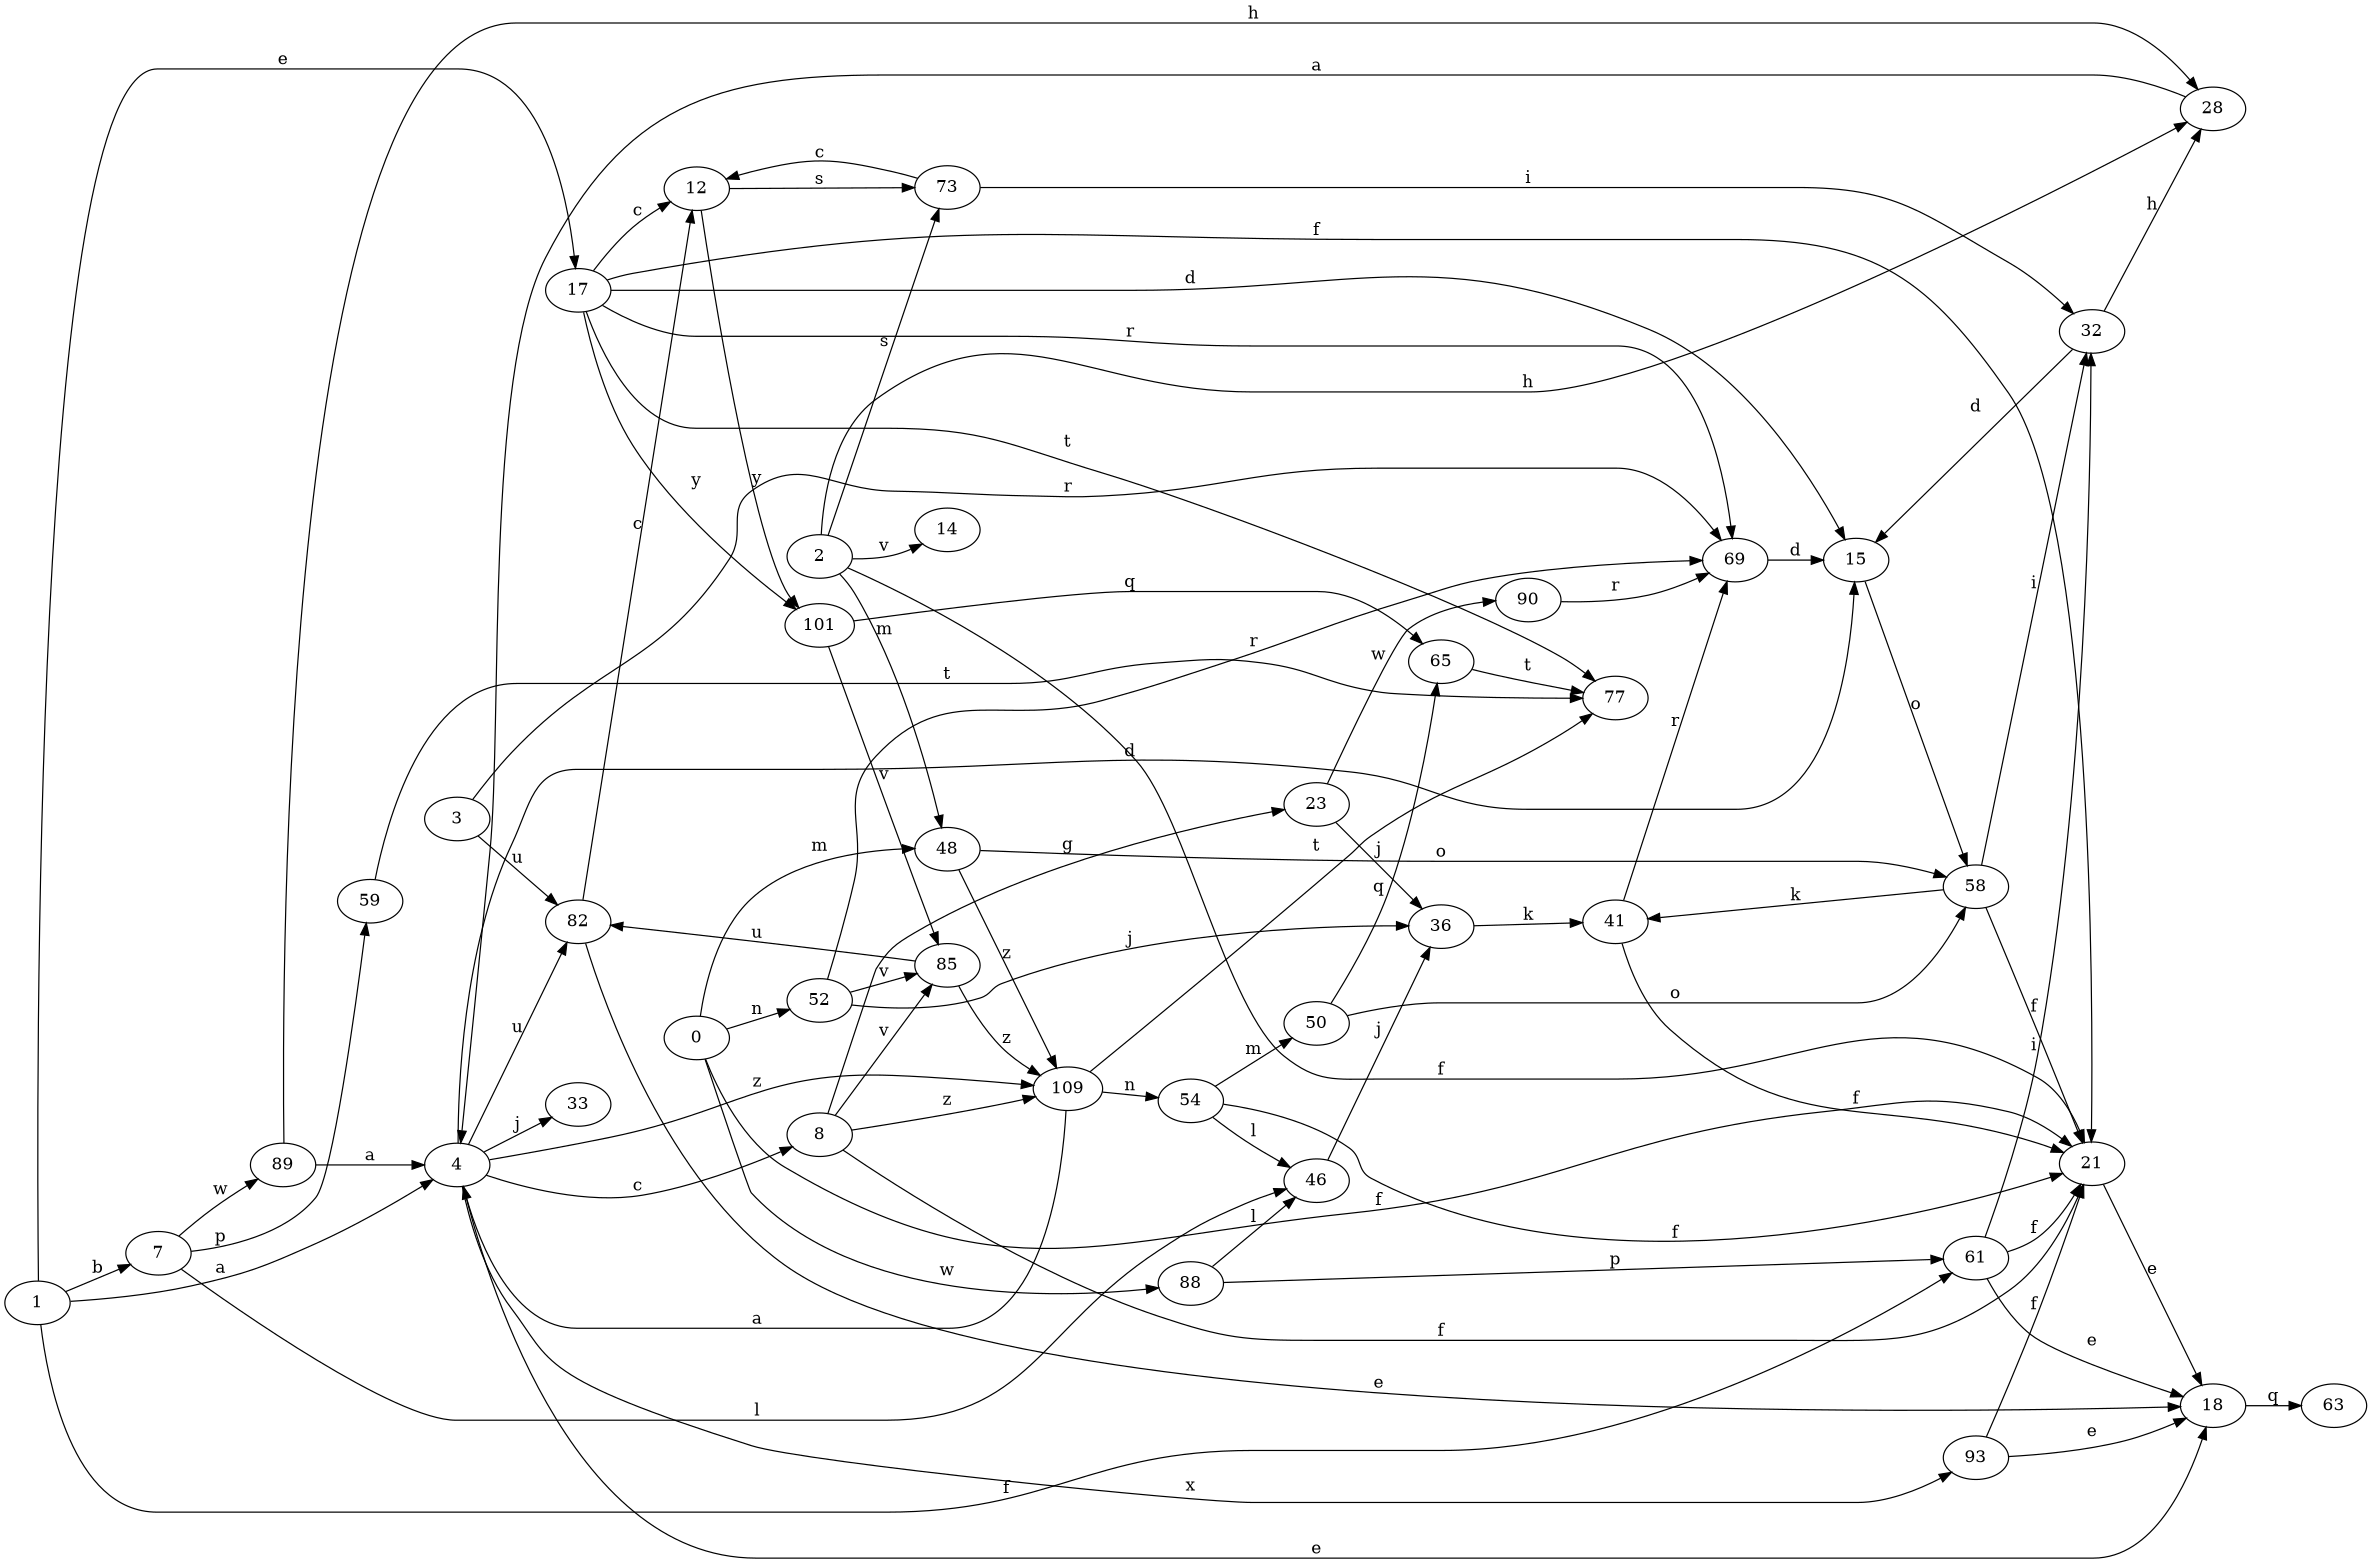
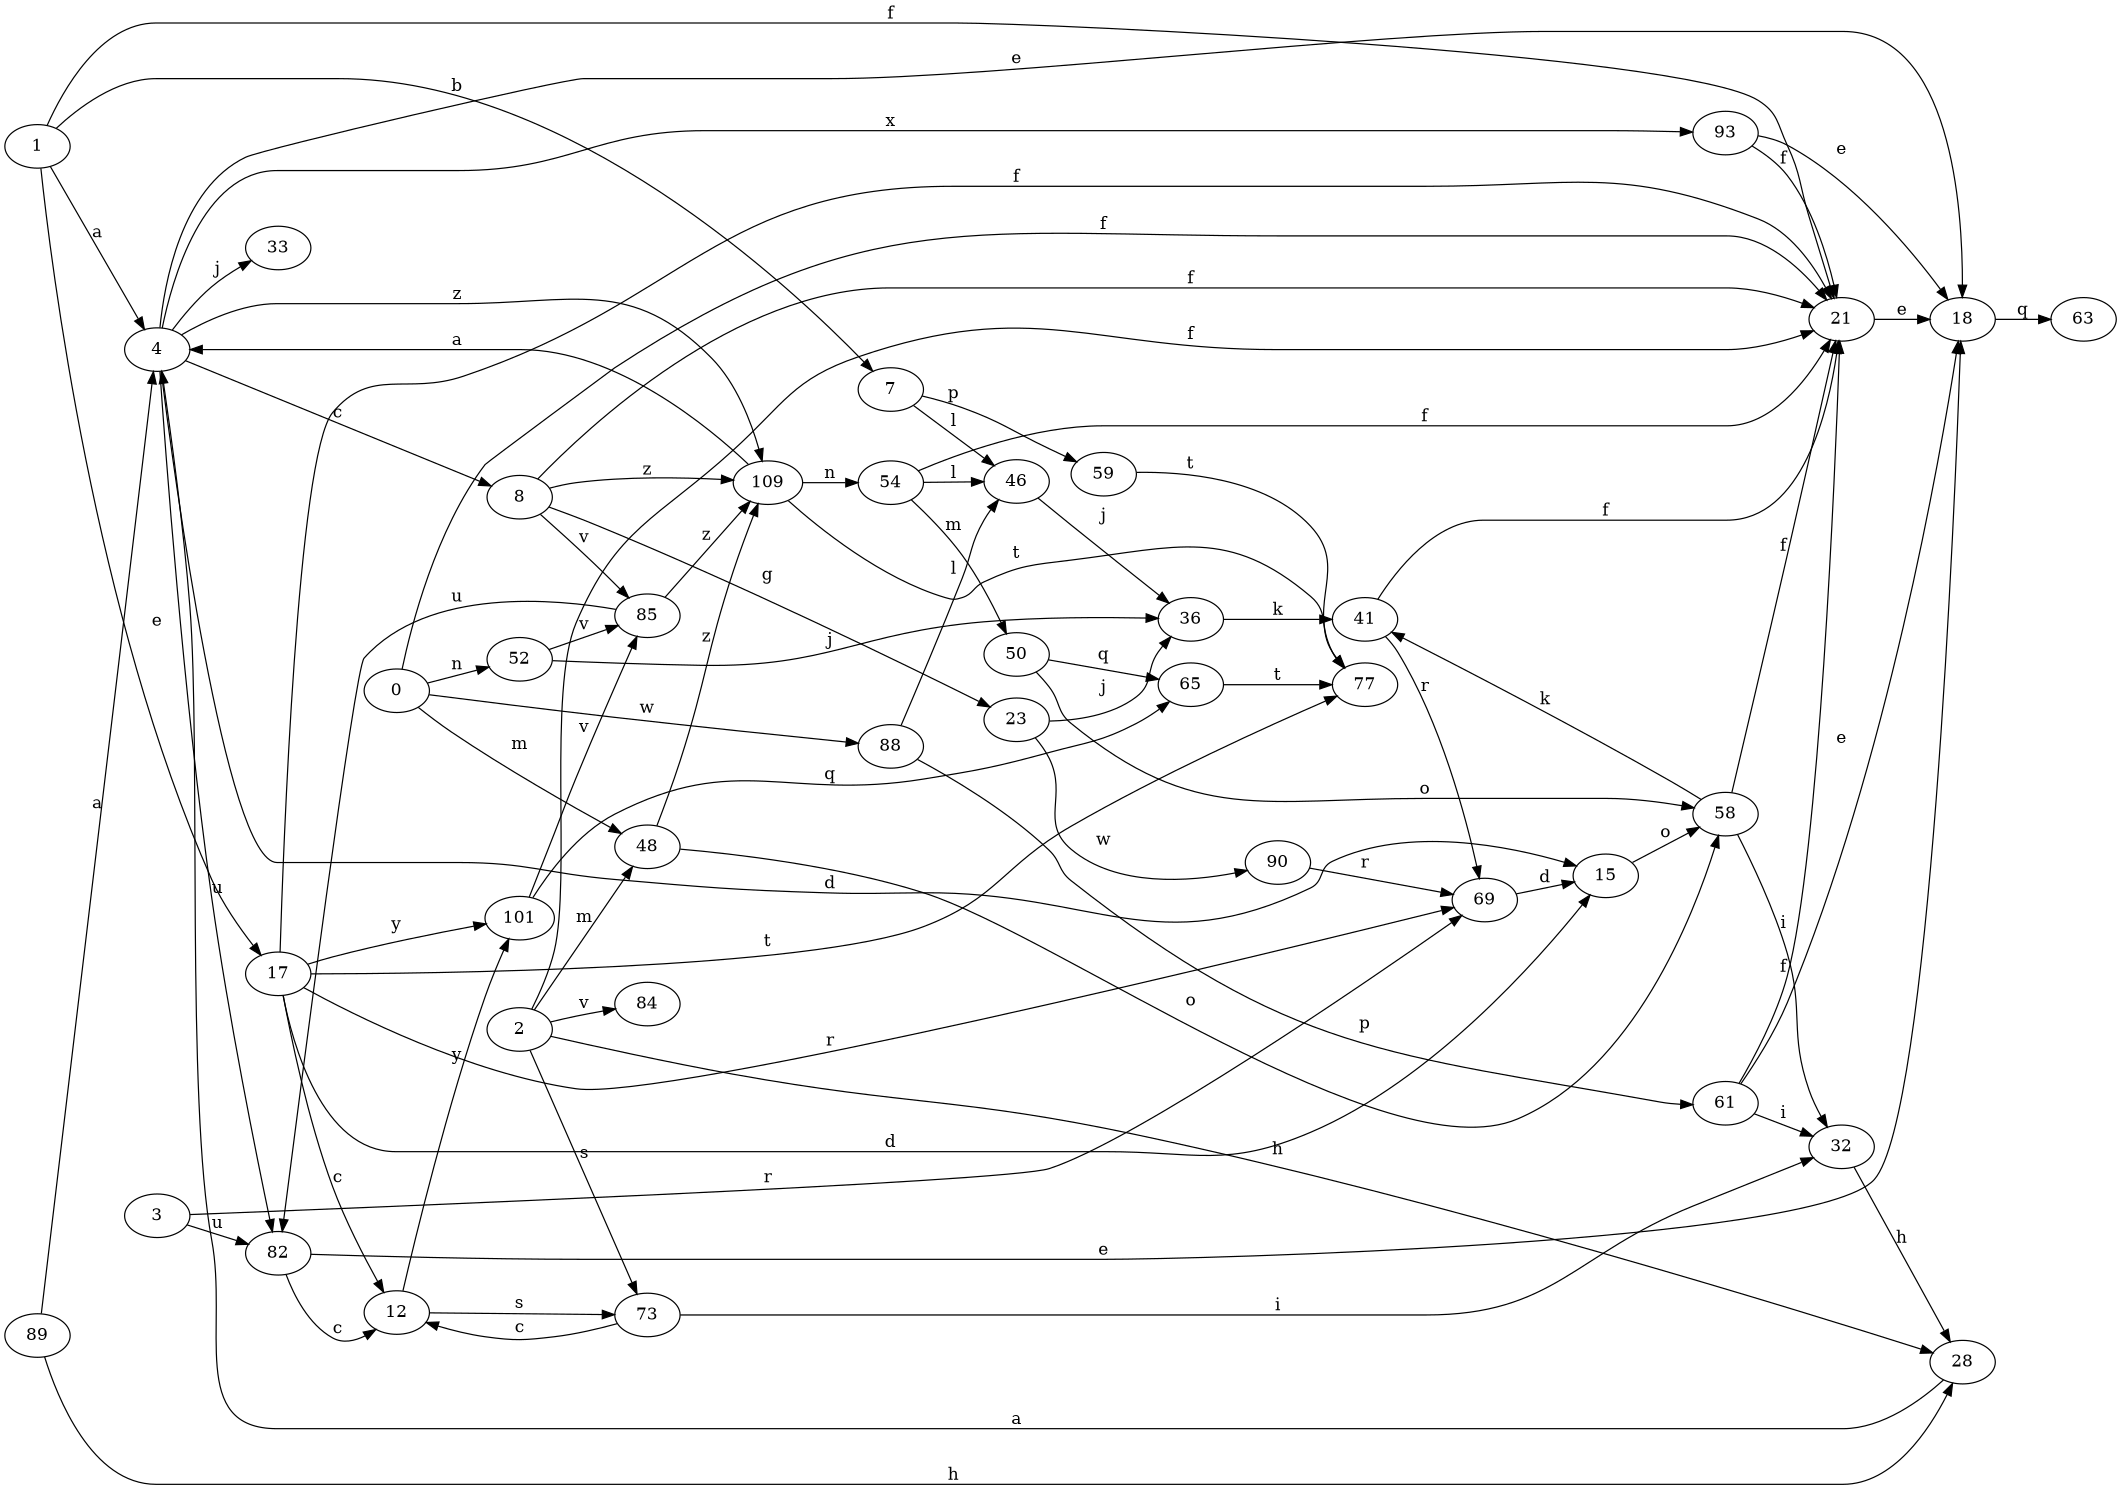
(1979, 441) -> none
(947, 530) -> (647, 1004)
(1167, 681) -> none
(212, 1209) -> none
(950, 1508) -> (983, 24)
